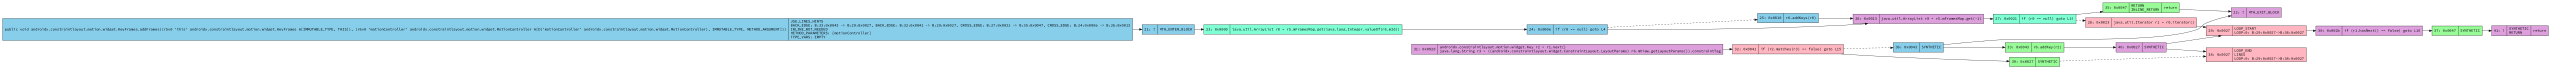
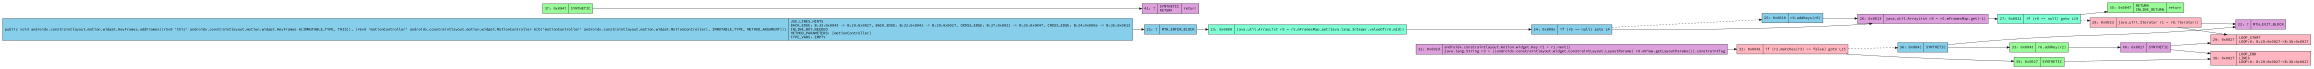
(2204, 10) -> (2217, 24)
(2369, 31) -> none
(2132, 59) -> (2136, 60)
